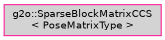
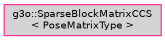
(83, 20) -> (83, 20)
